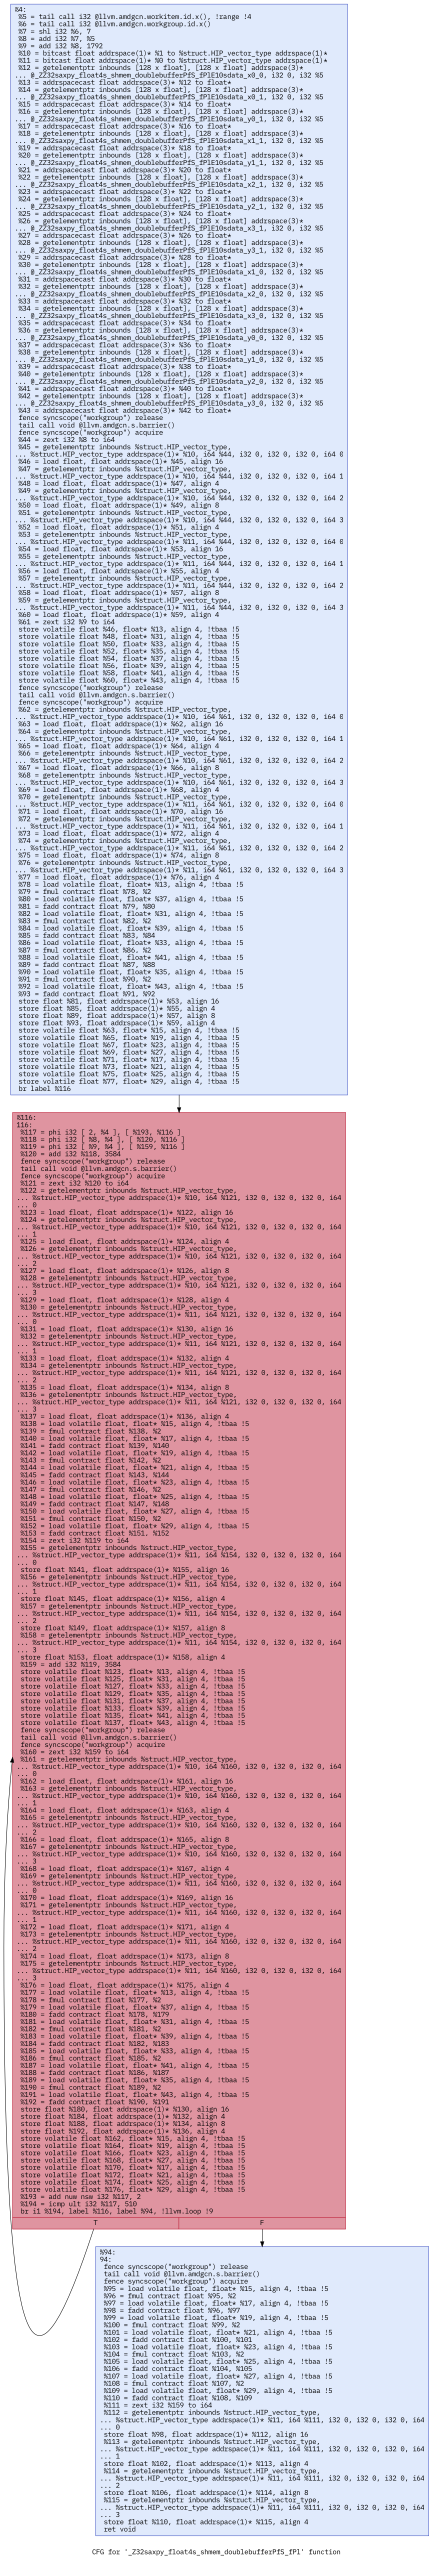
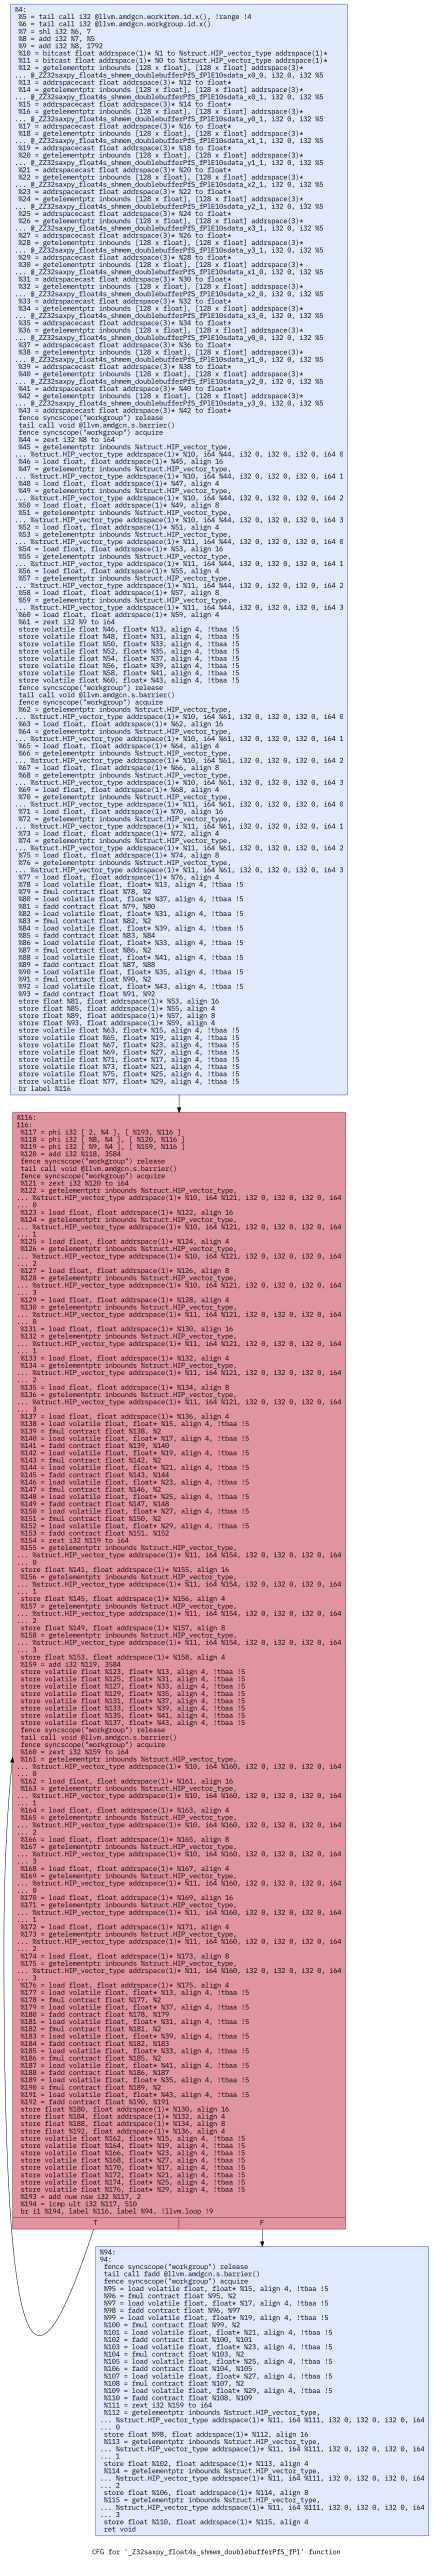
(180, 2274) -> (180, 2274)
